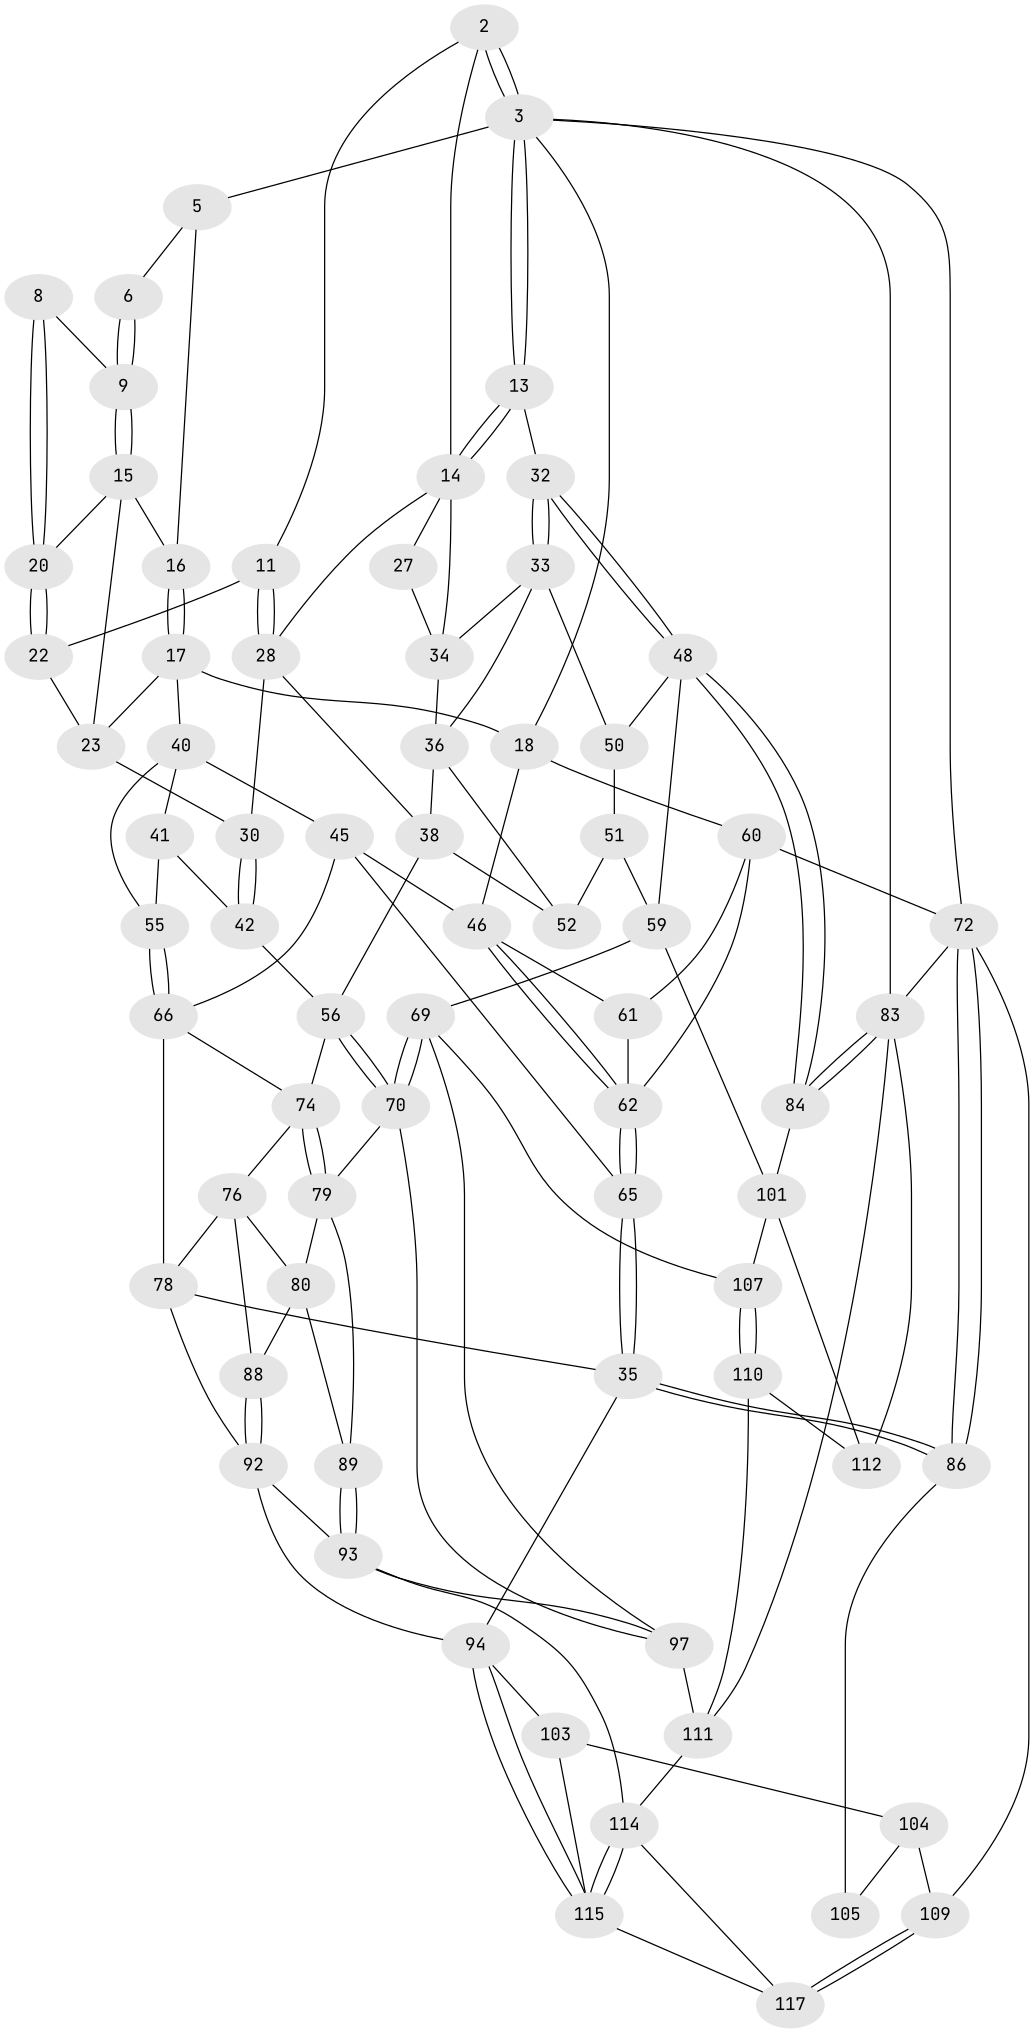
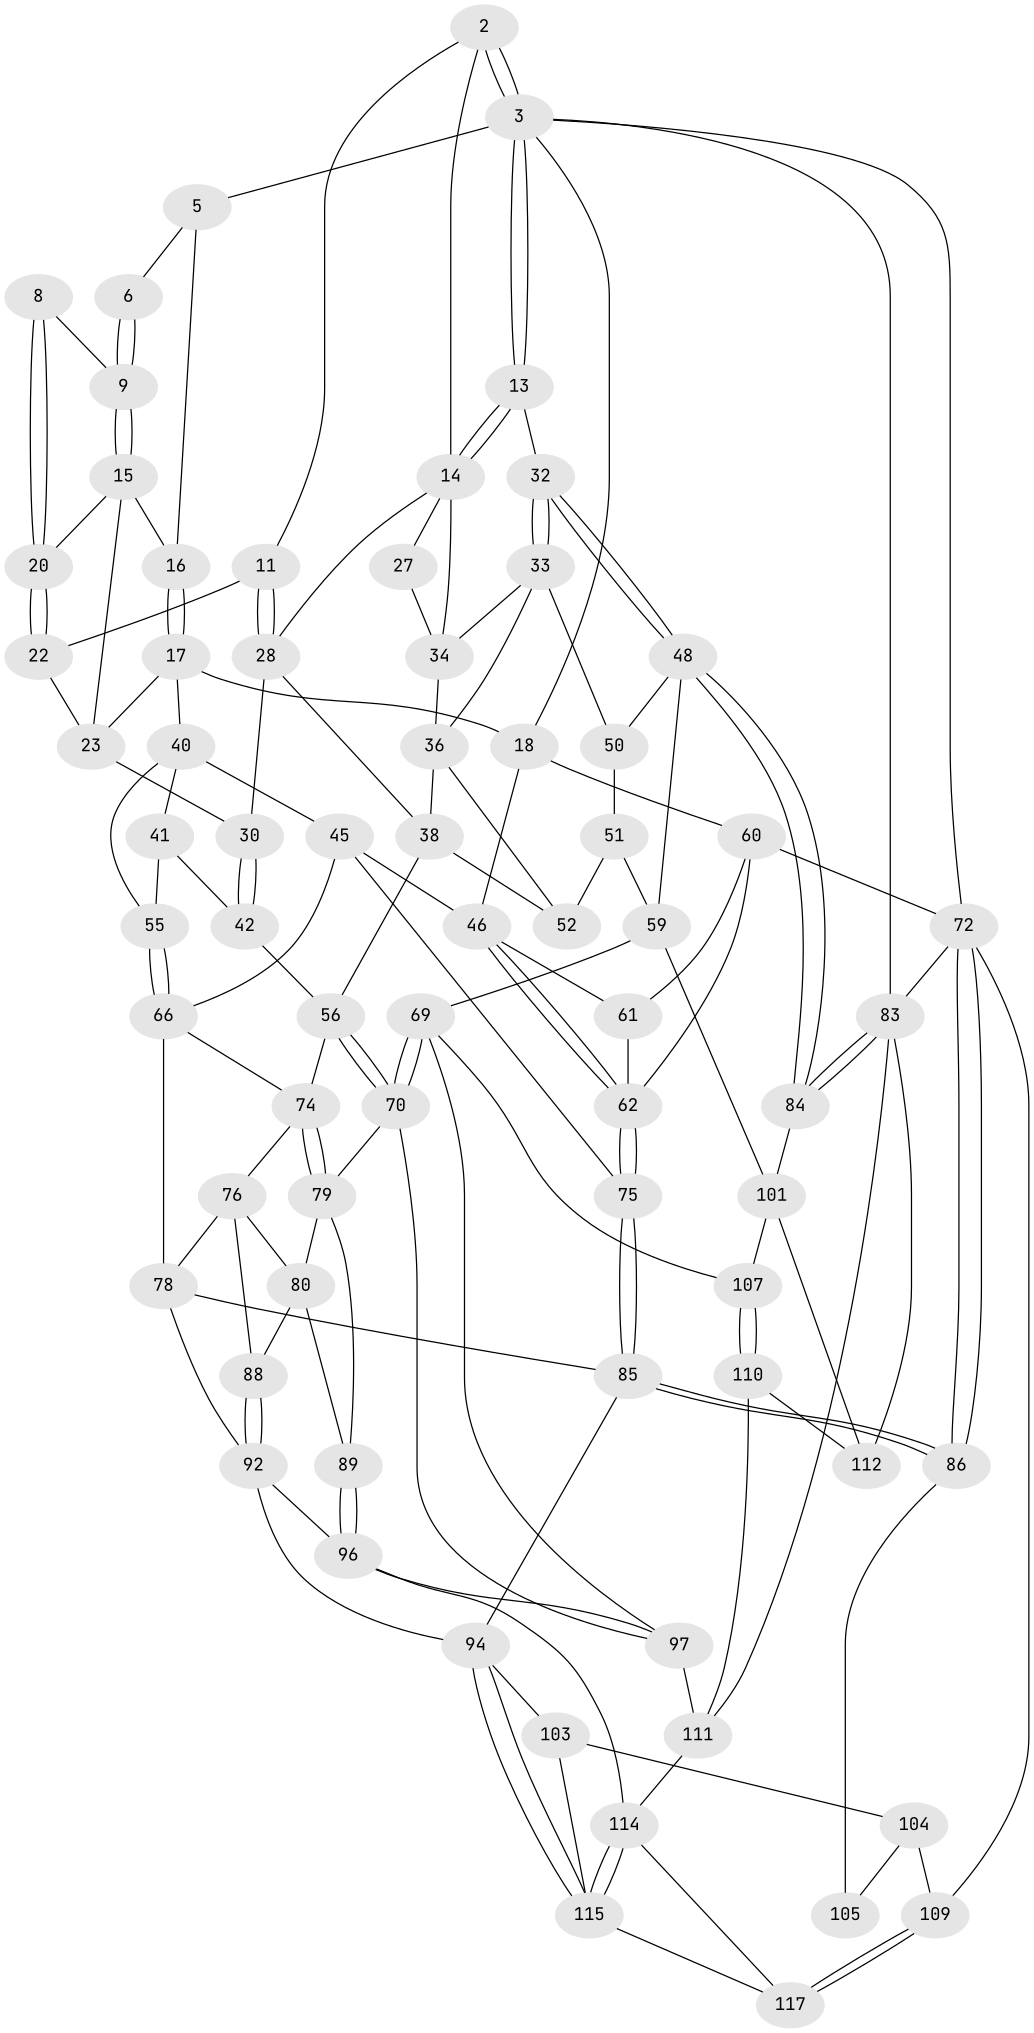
(628, 1196) -> (628, 1196)
(628, 1376) -> (628, 1376)
(348, 1556) -> (348, 1556)
